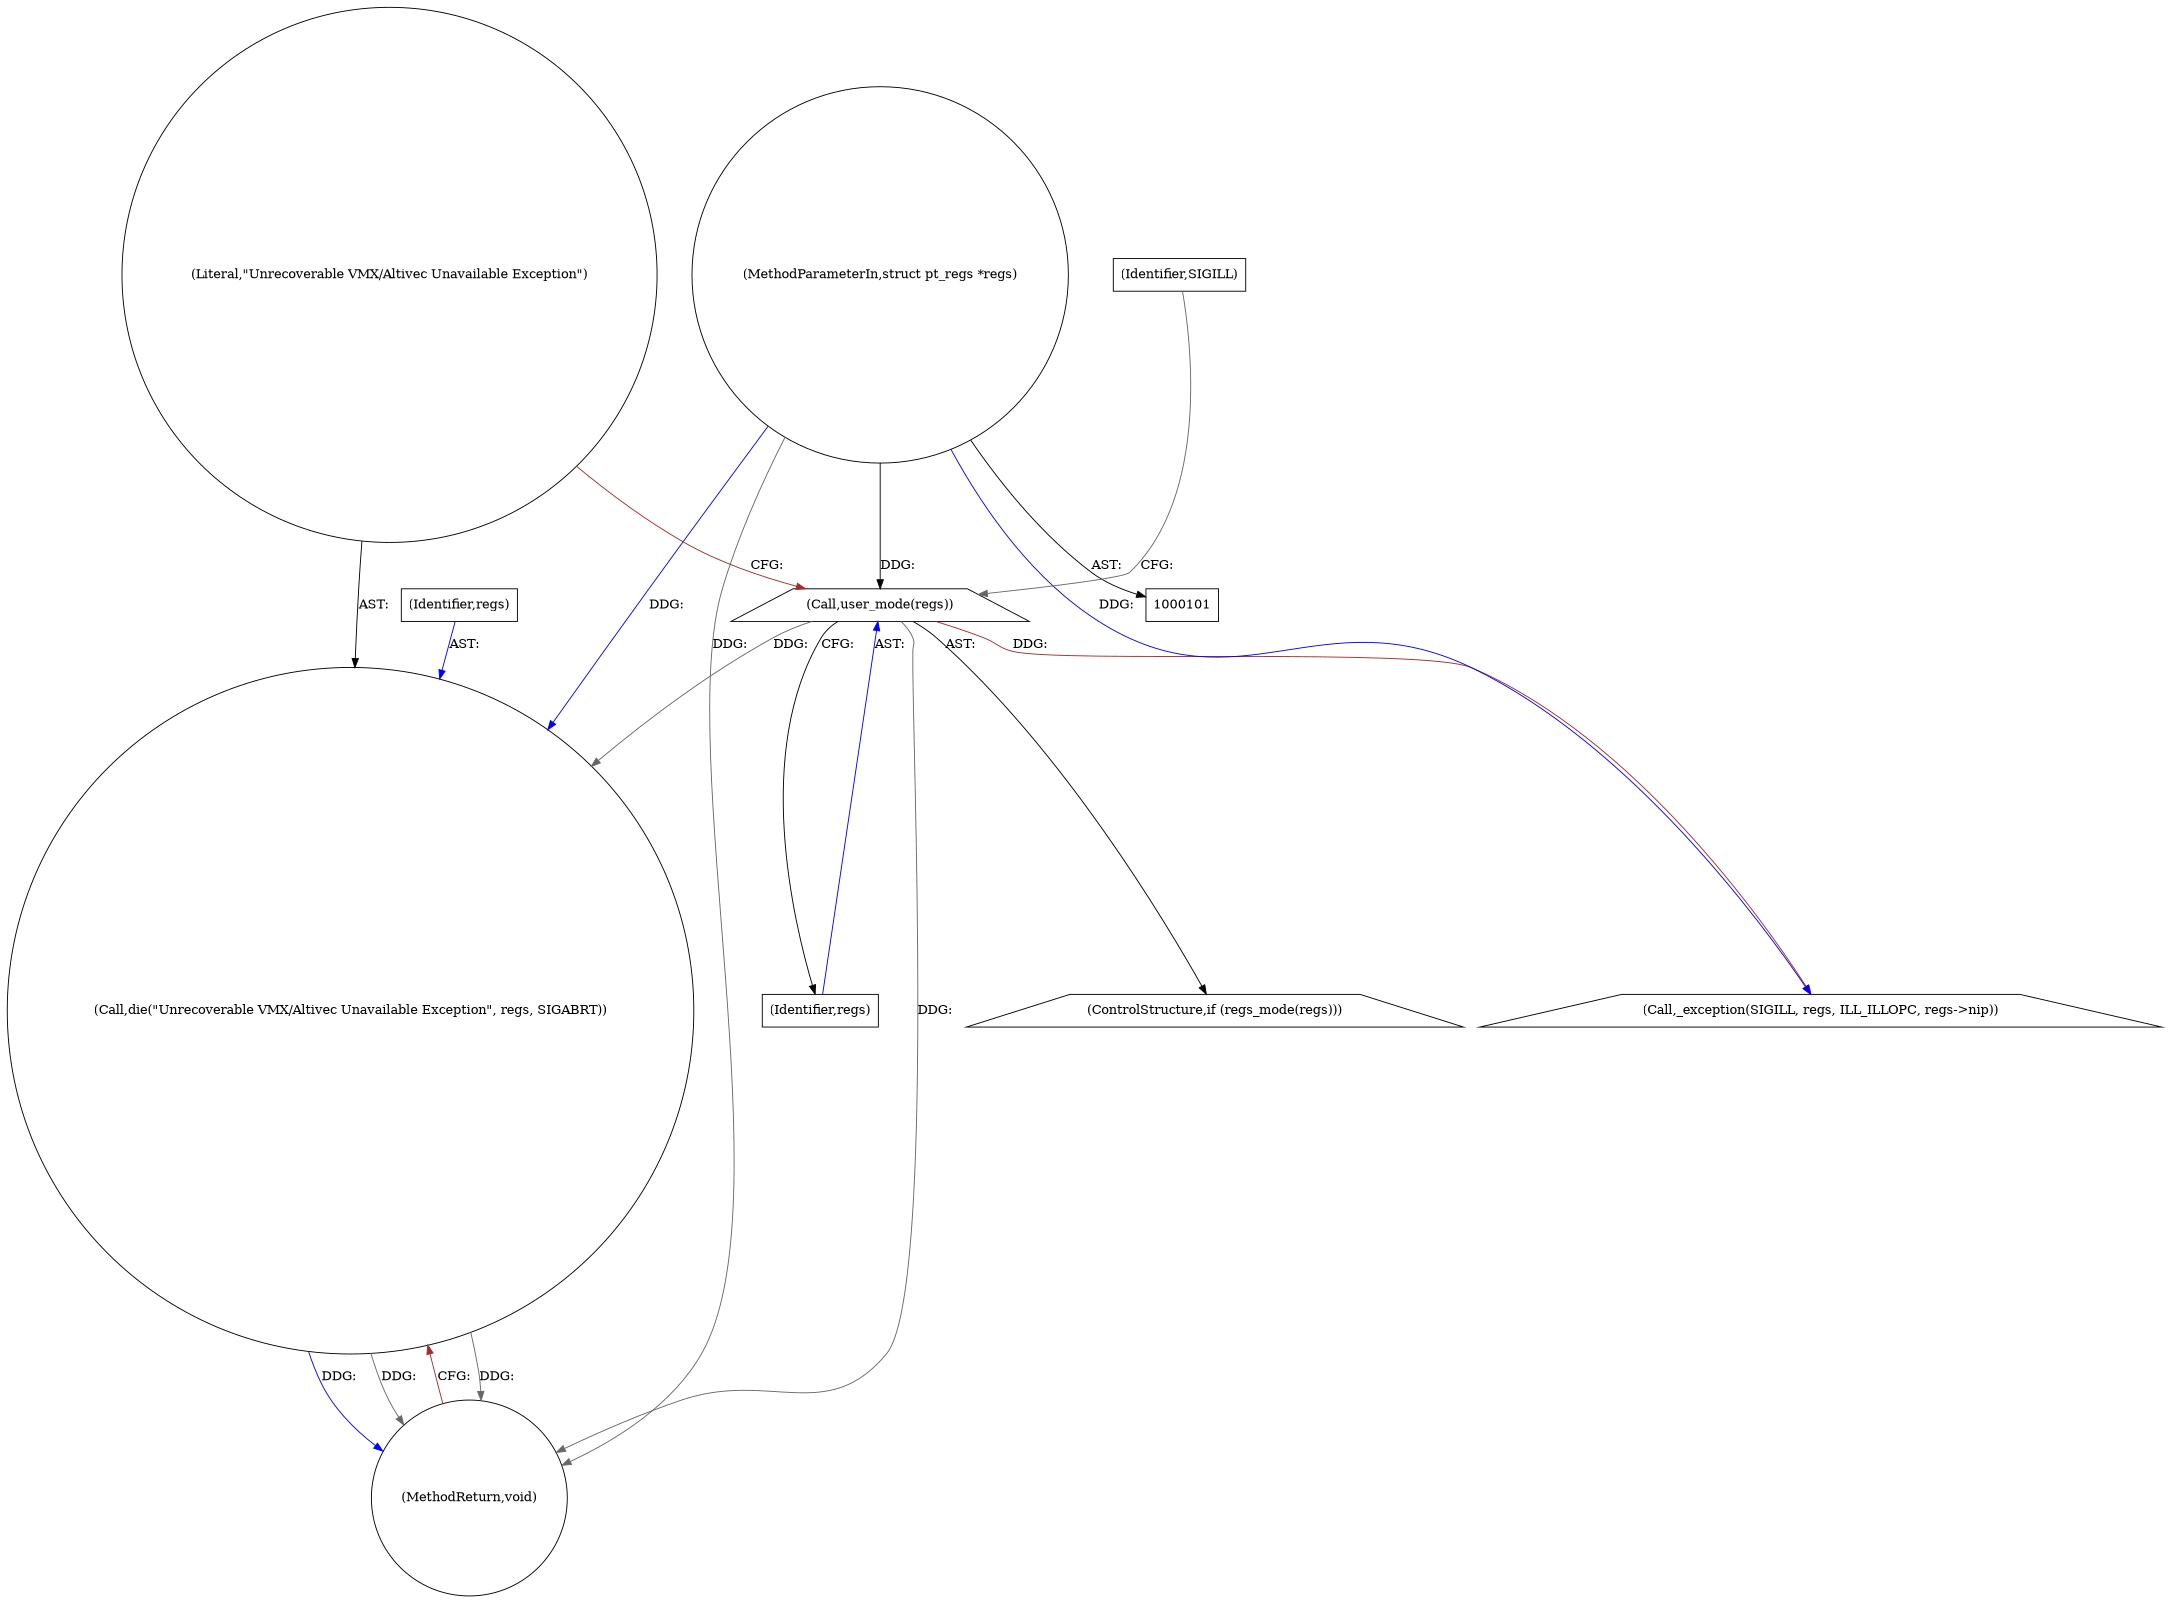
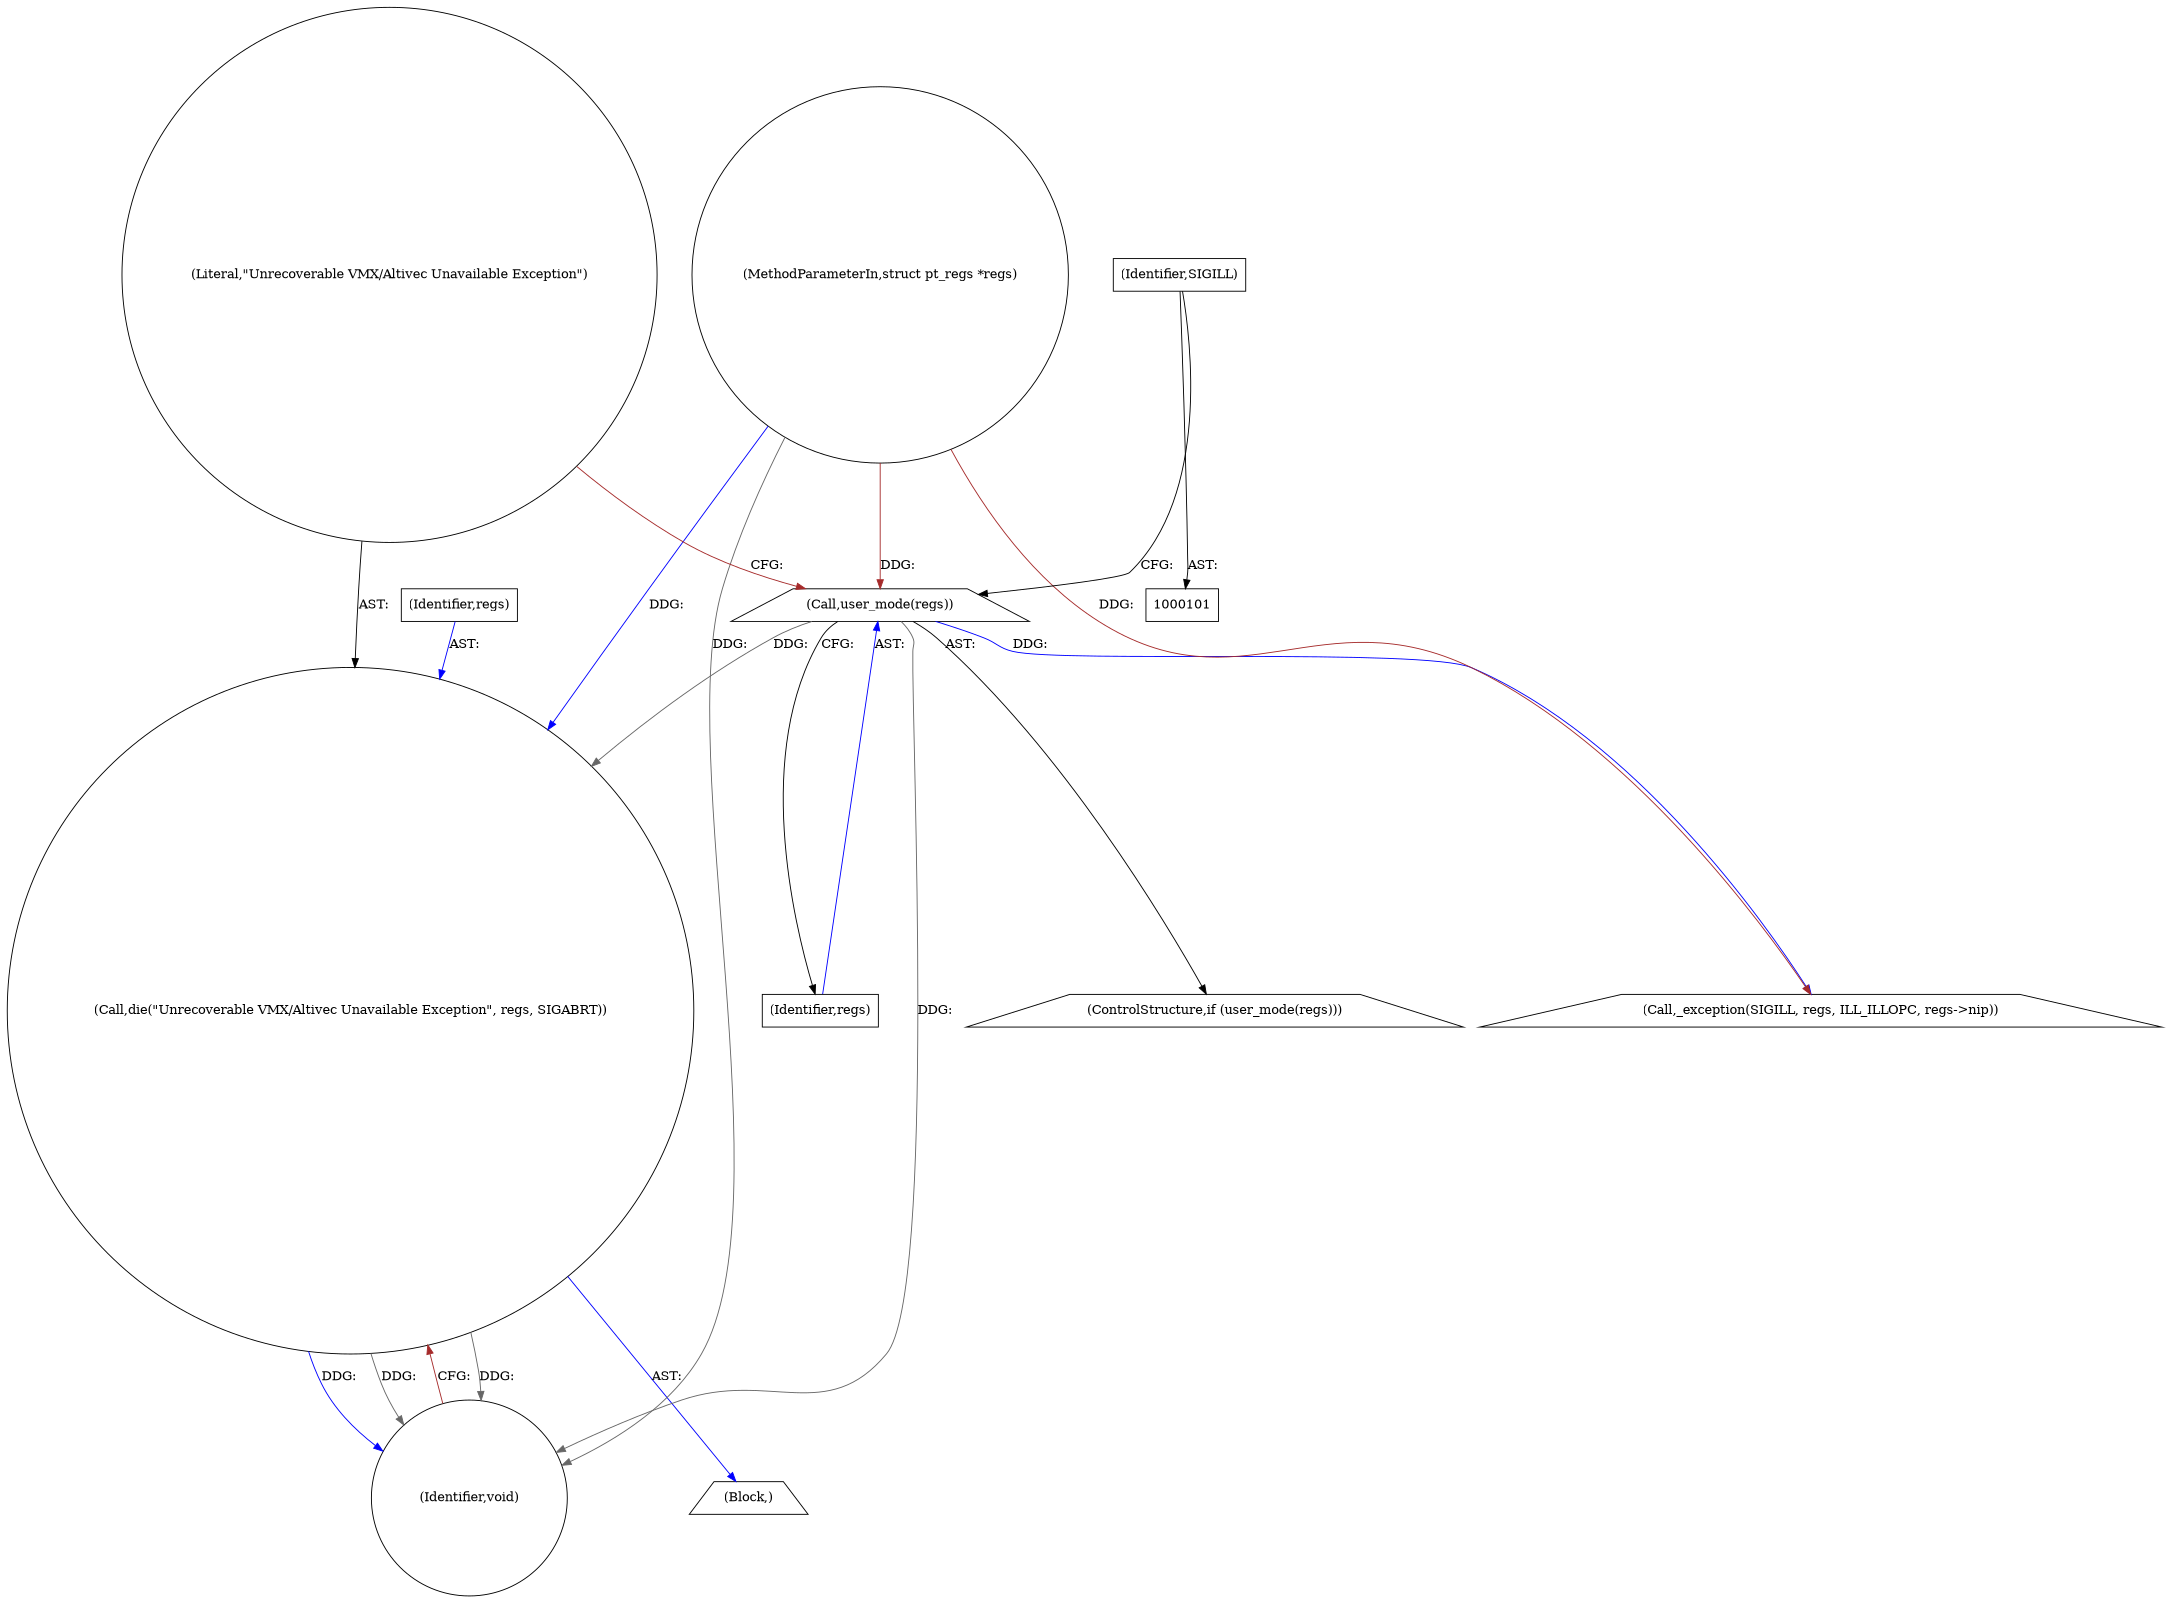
(1170, 509) -> (1170, 509)
(880, 521) -> (880, 521)
(1043, 529) -> (1184, 407)
(1401, 646) -> (1401, 646)
(1435, 661) -> (1435, 661)
(1215, 1011) -> (1215, 1011)
(469, 1498) -> (469, 1498)
none -> (749, 1498)
